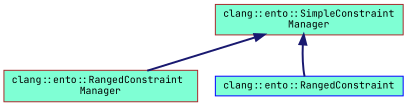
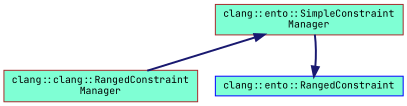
(303, 61) -> (316, 51)
(101, 86) -> (101, 86)
